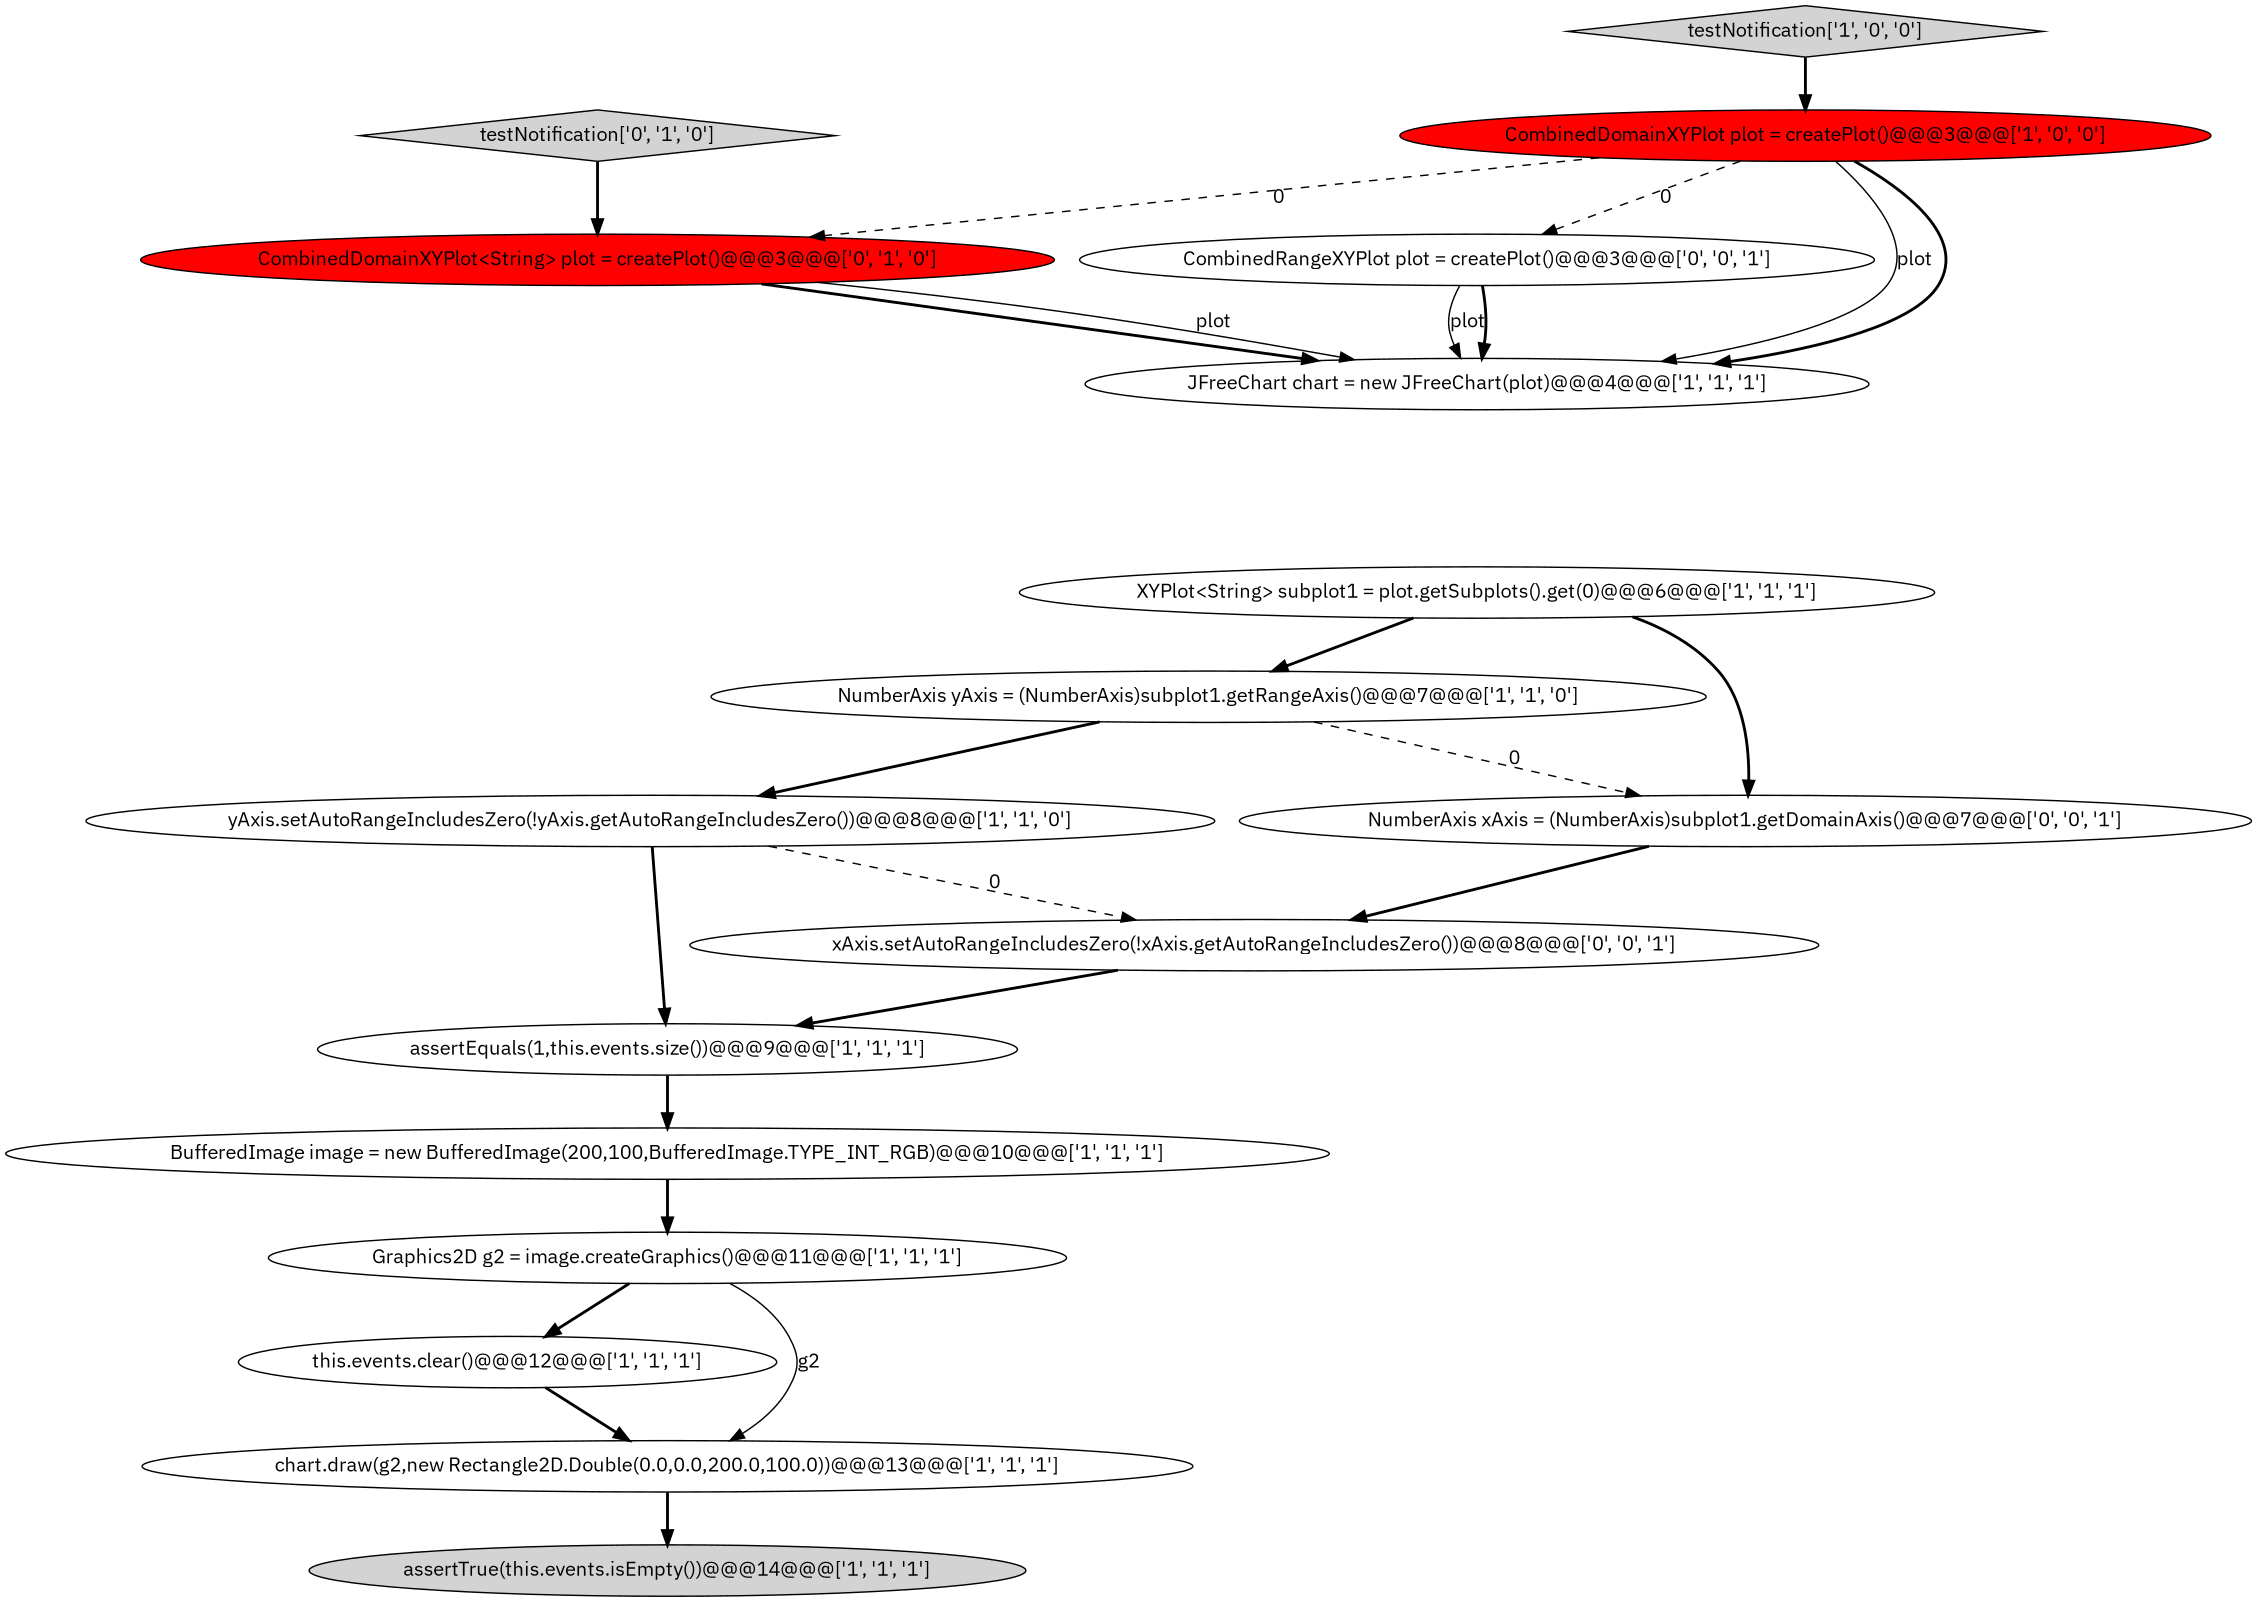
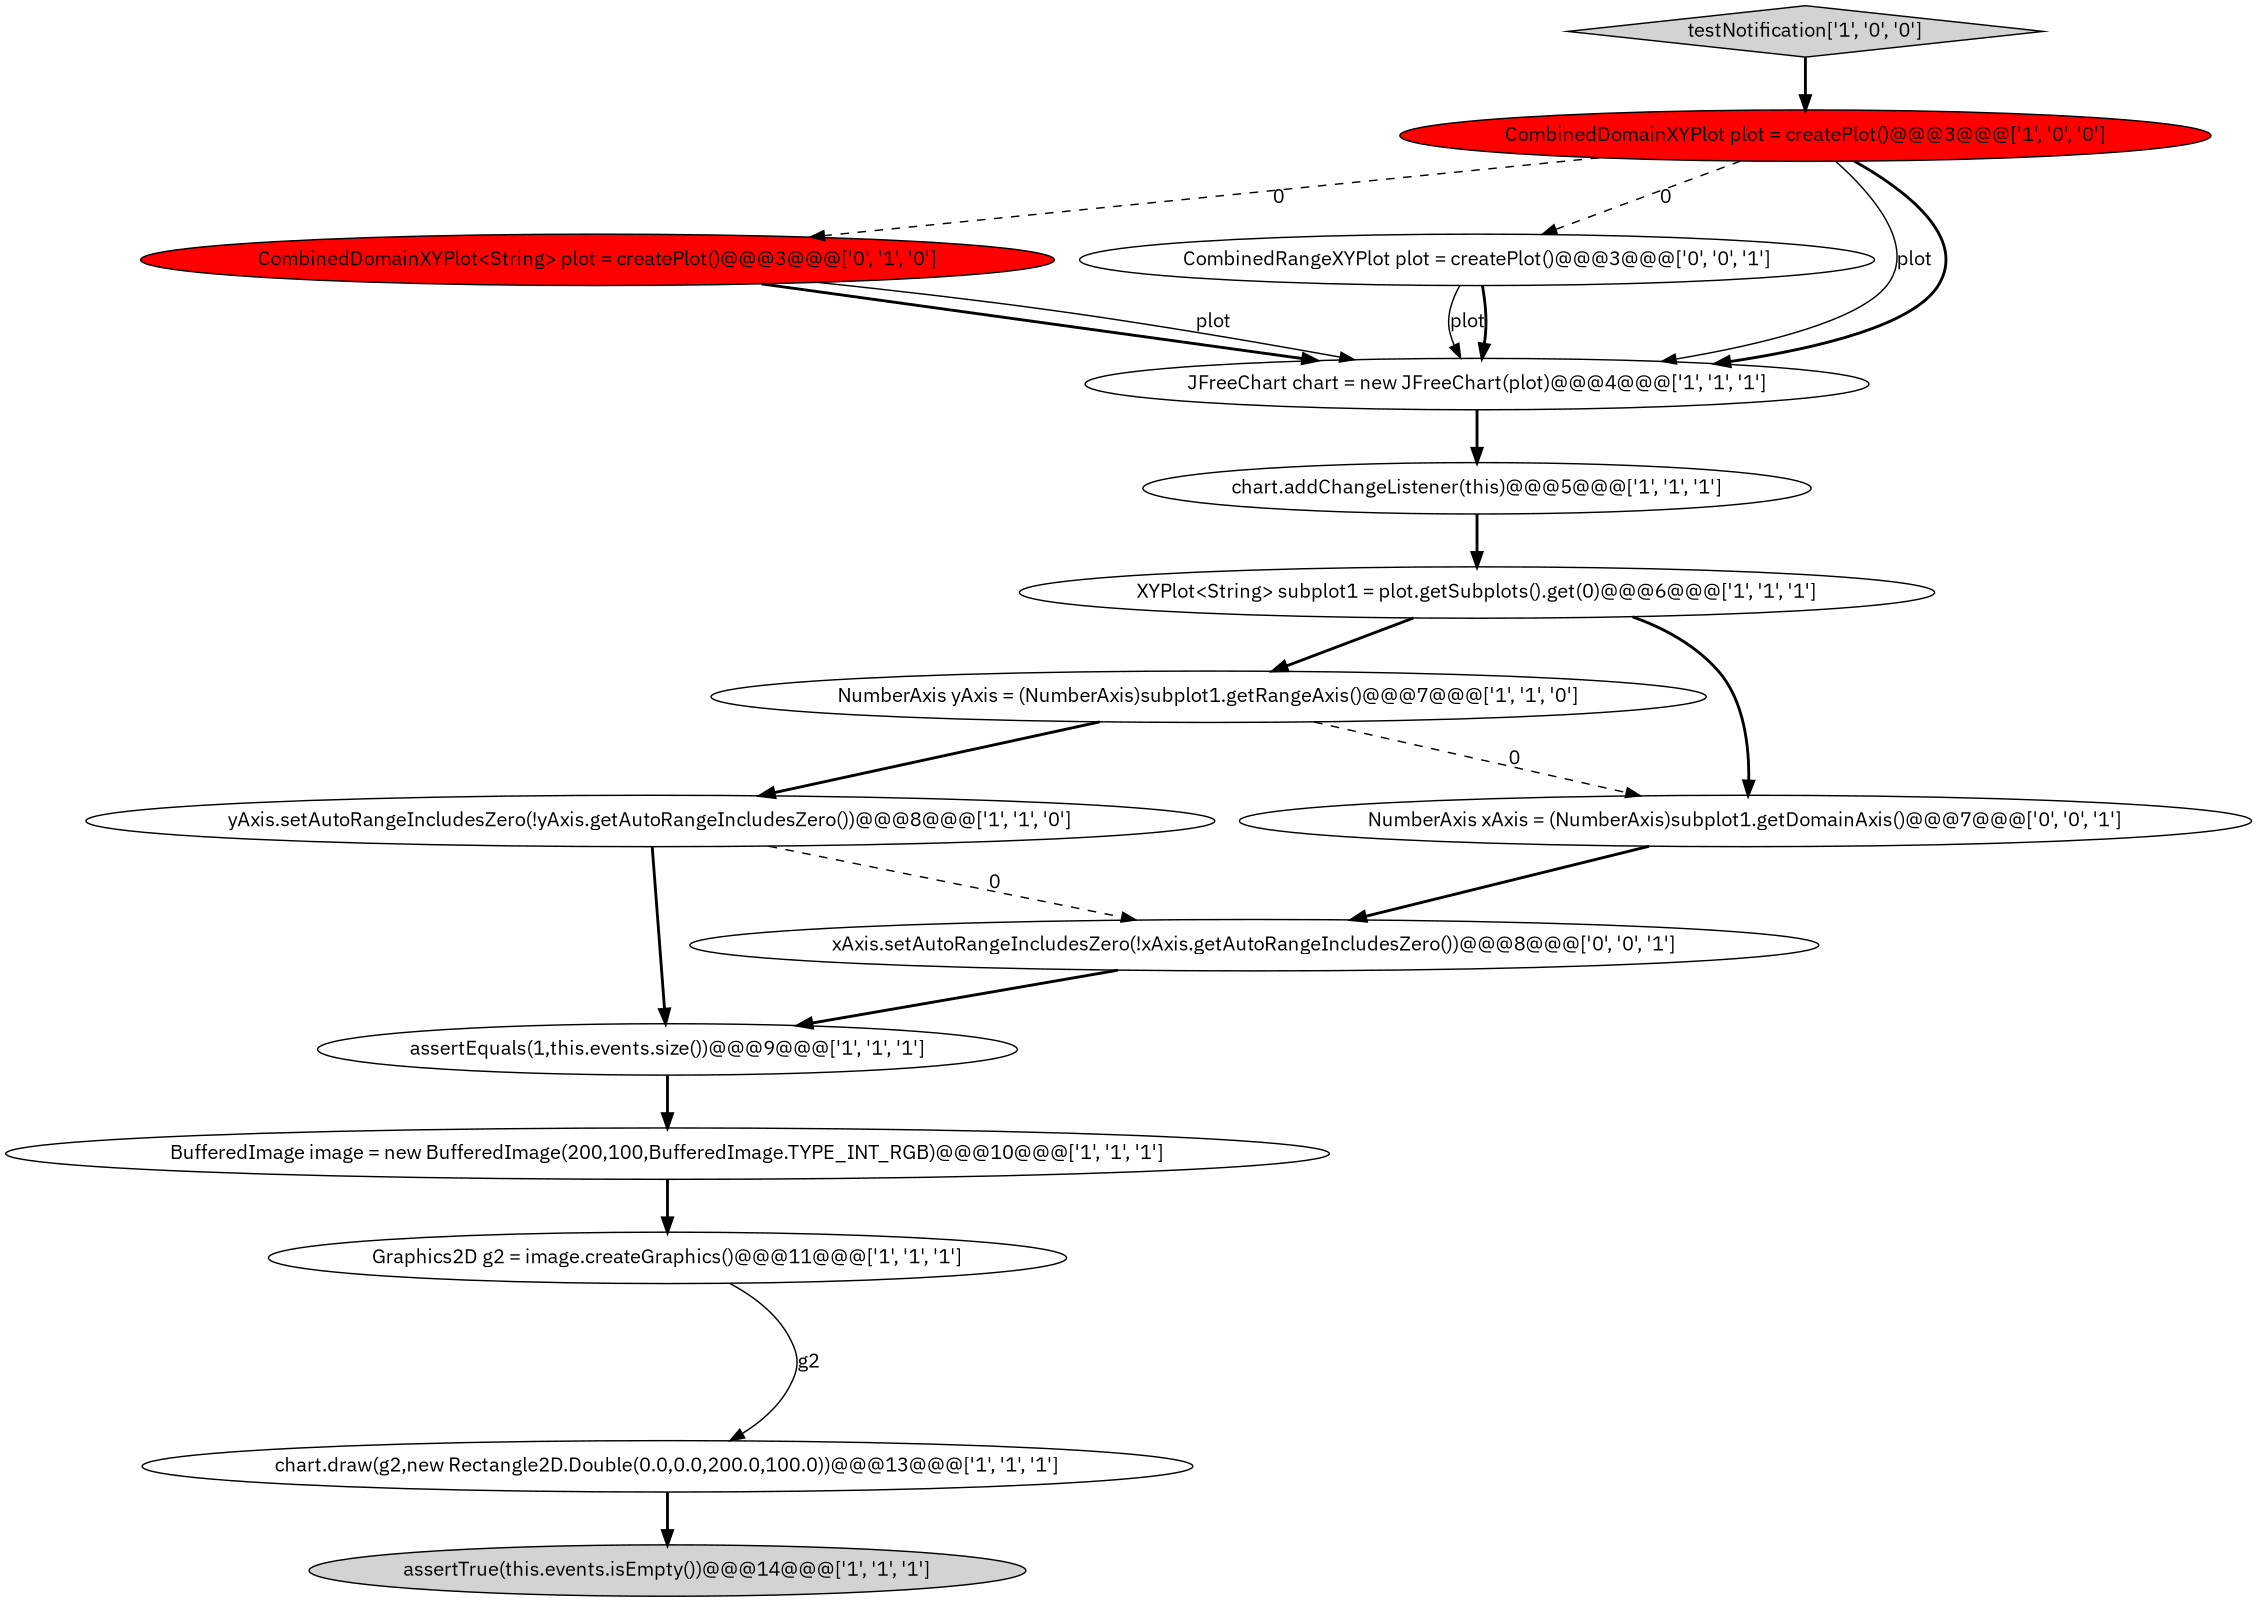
(598, 136) -> none
none -> (1477, 488)
(508, 1362) -> none
